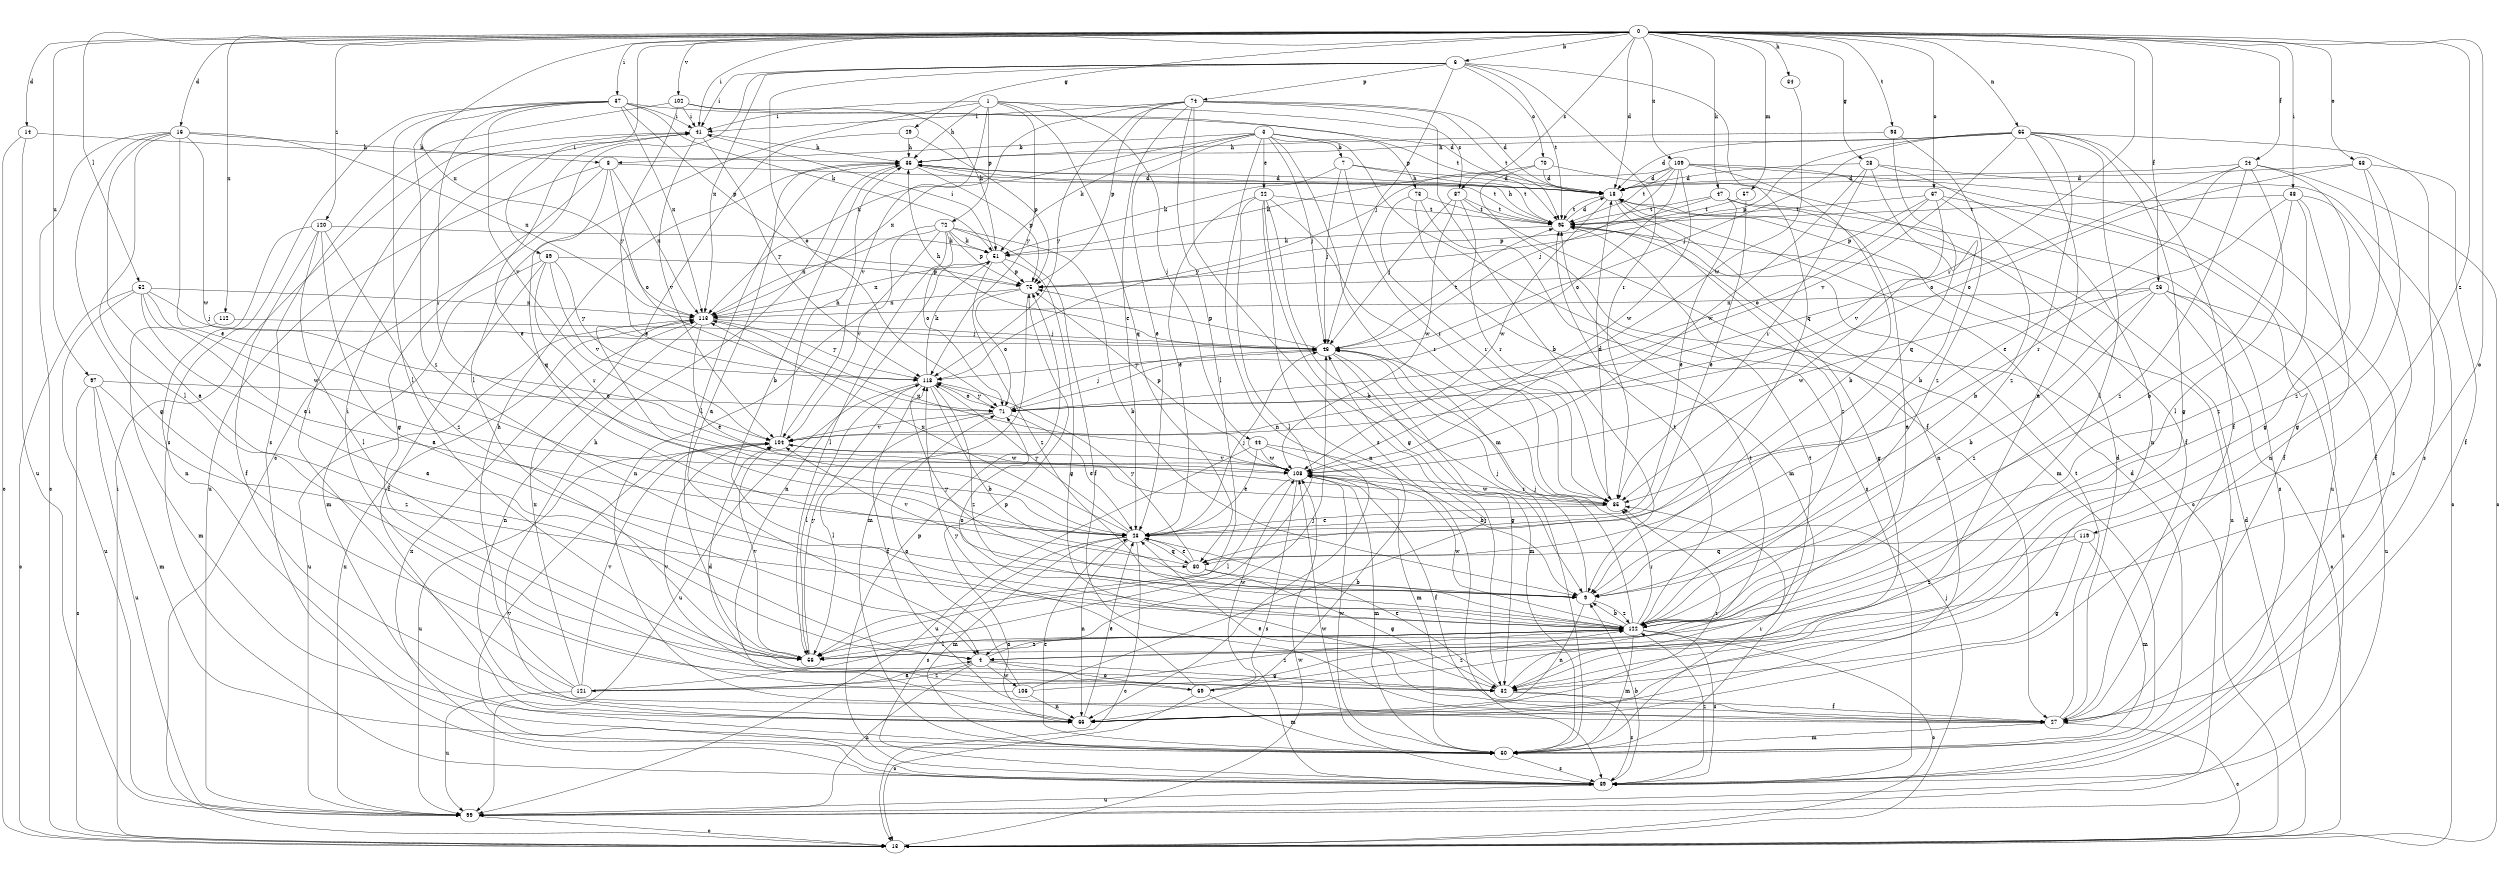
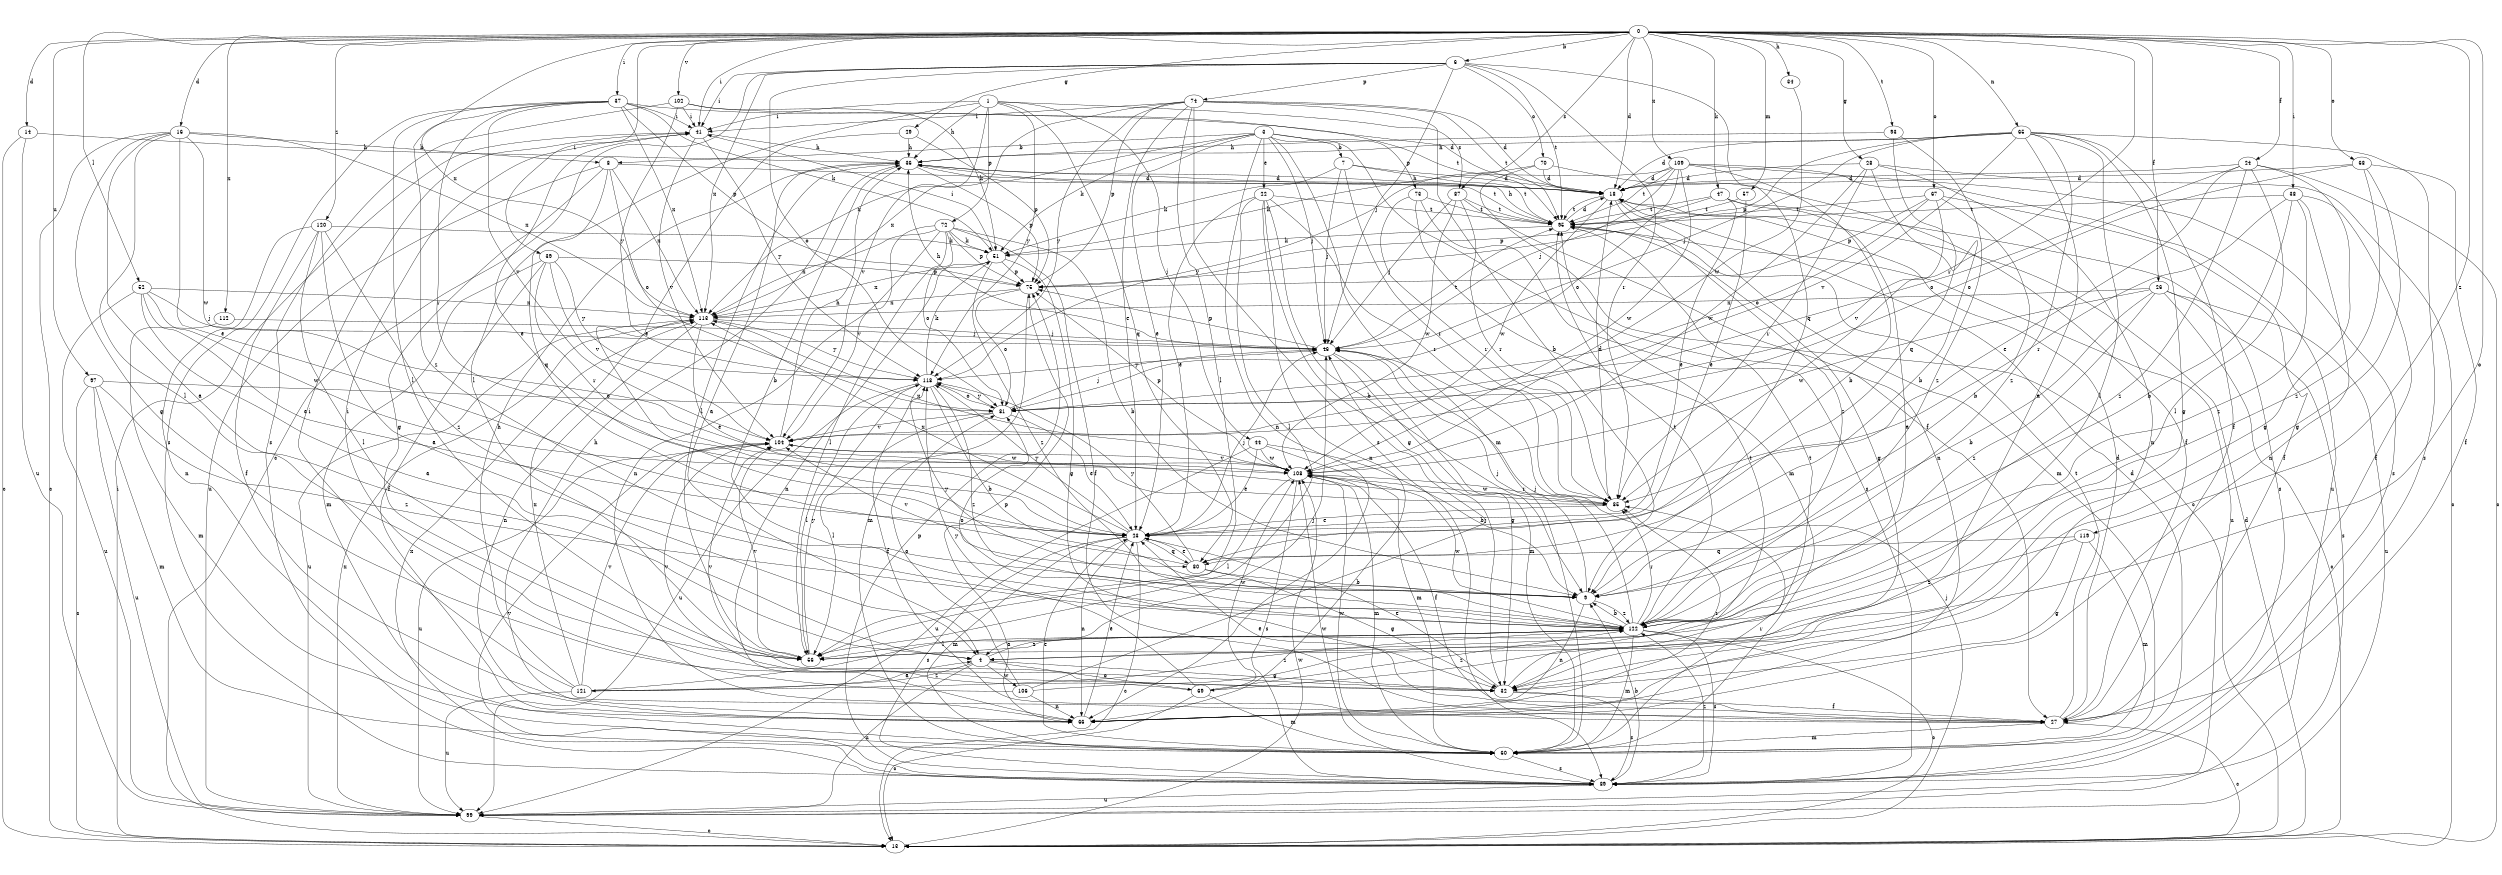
(1002, 412) -> (1002, 412)
(710, 567) -> (710, 567)
(21, 822) -> none
